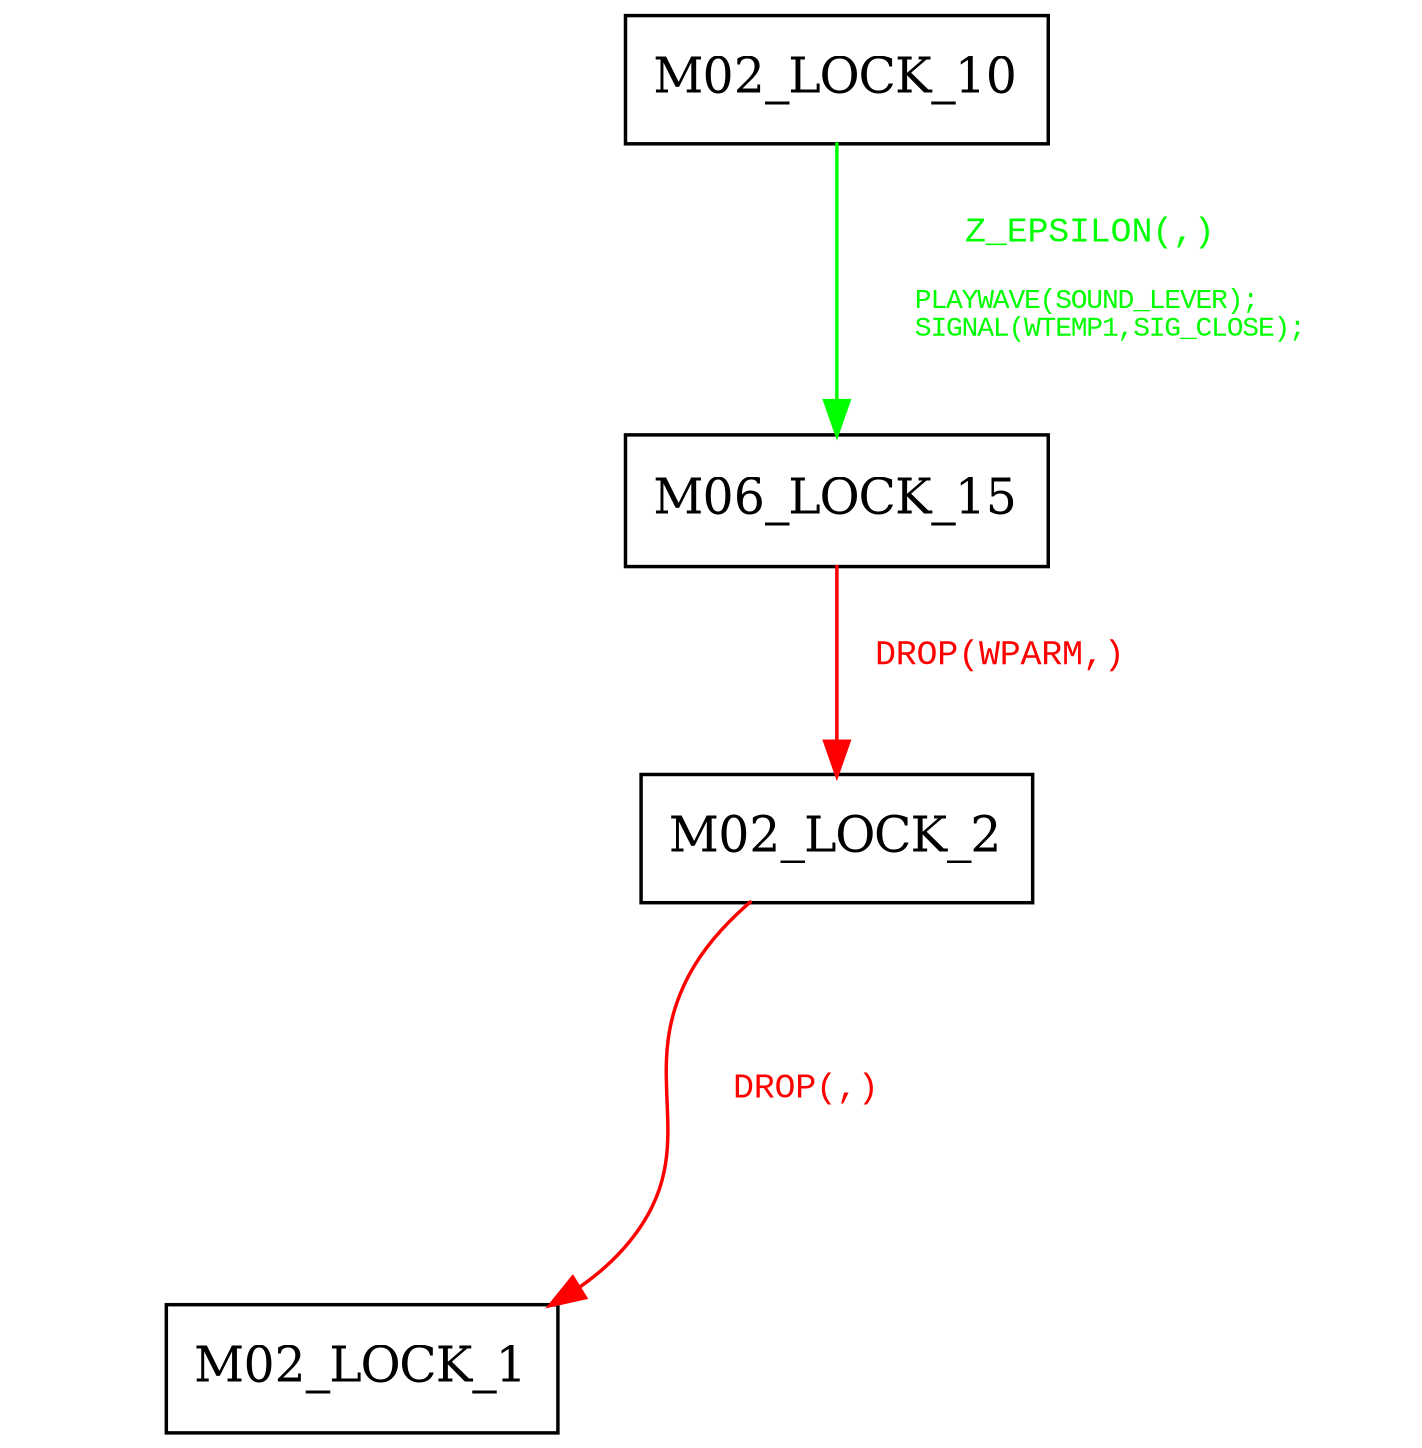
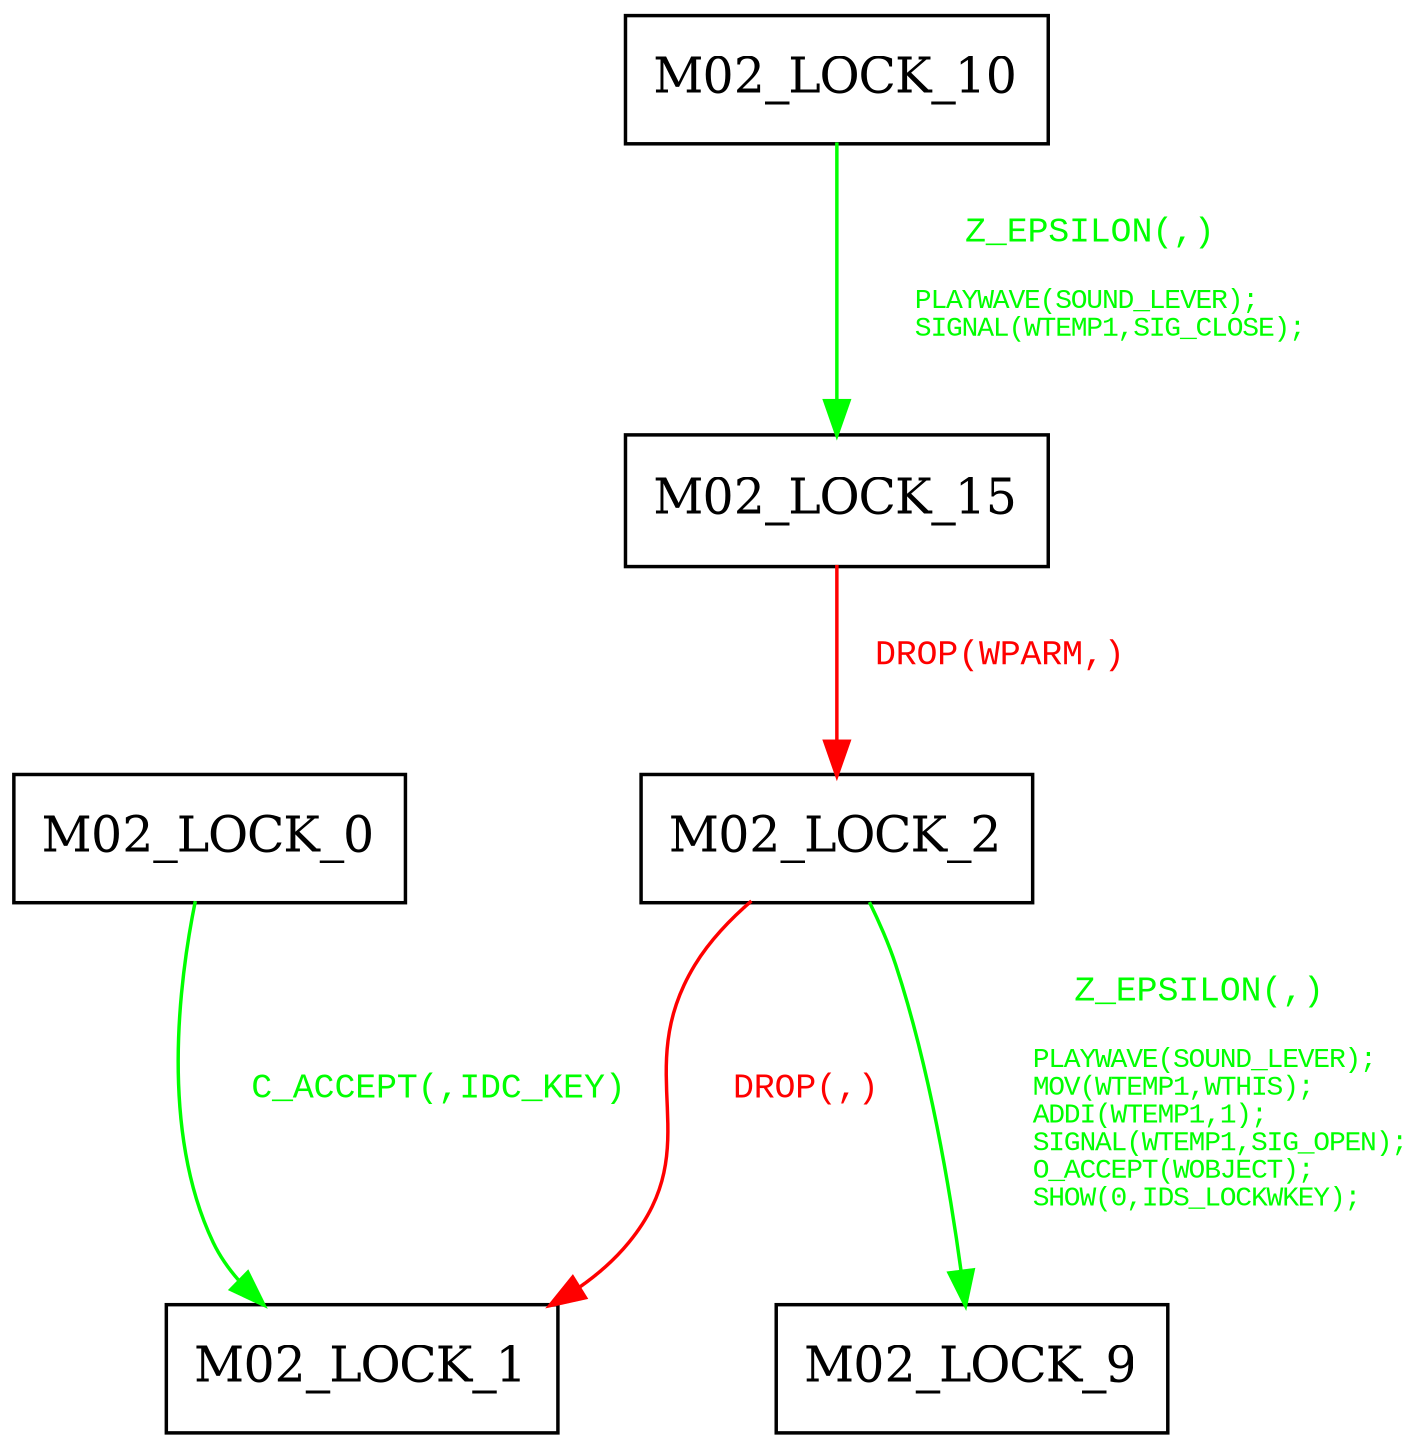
(837, 501) -> (837, 501)
none -> (210, 839)
none -> (972, 1369)
